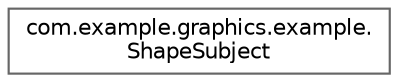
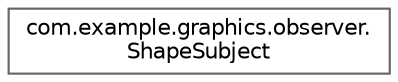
(199, 41) -> (199, 41)
